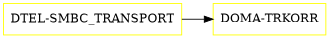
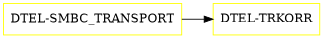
(270, 19) -> (266, 19)
